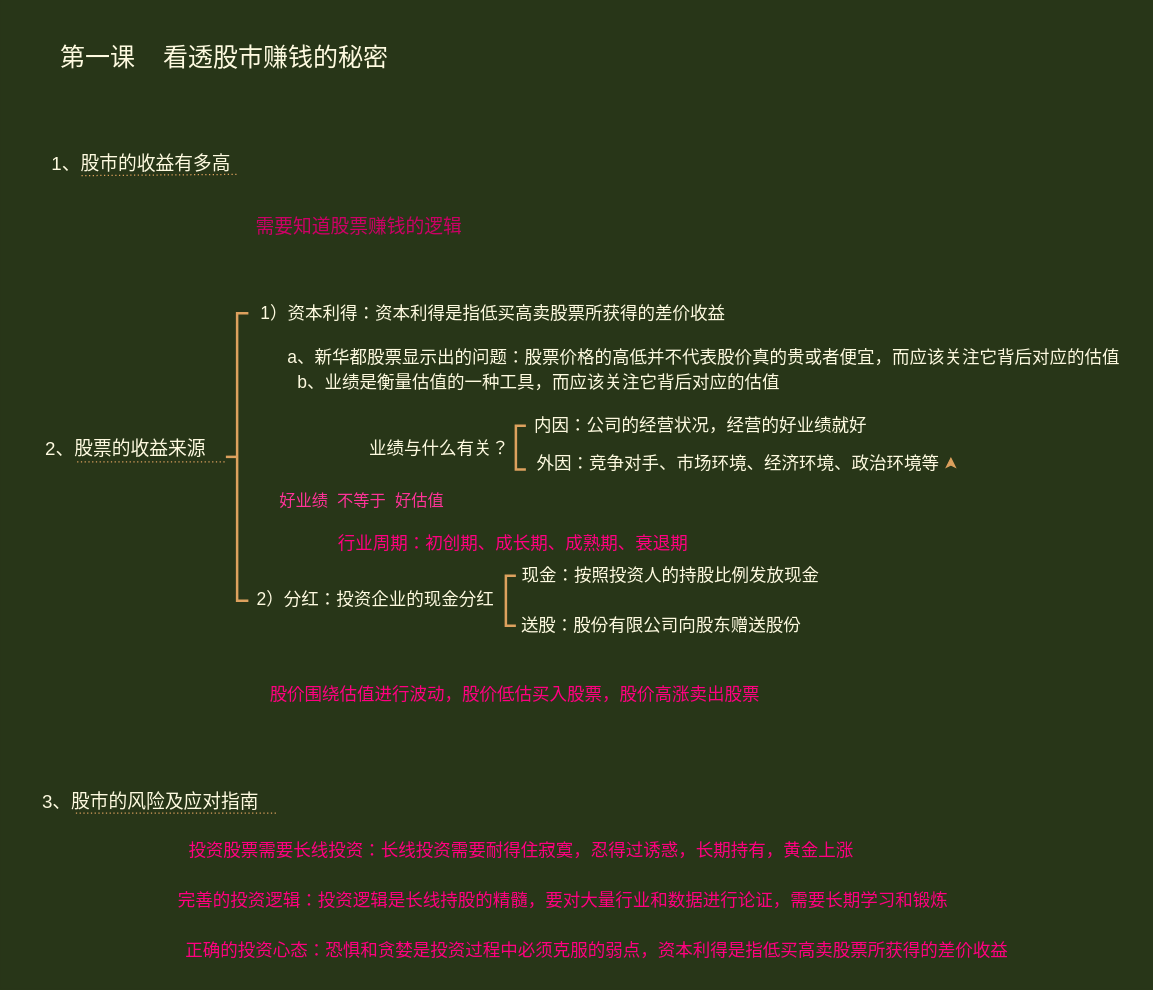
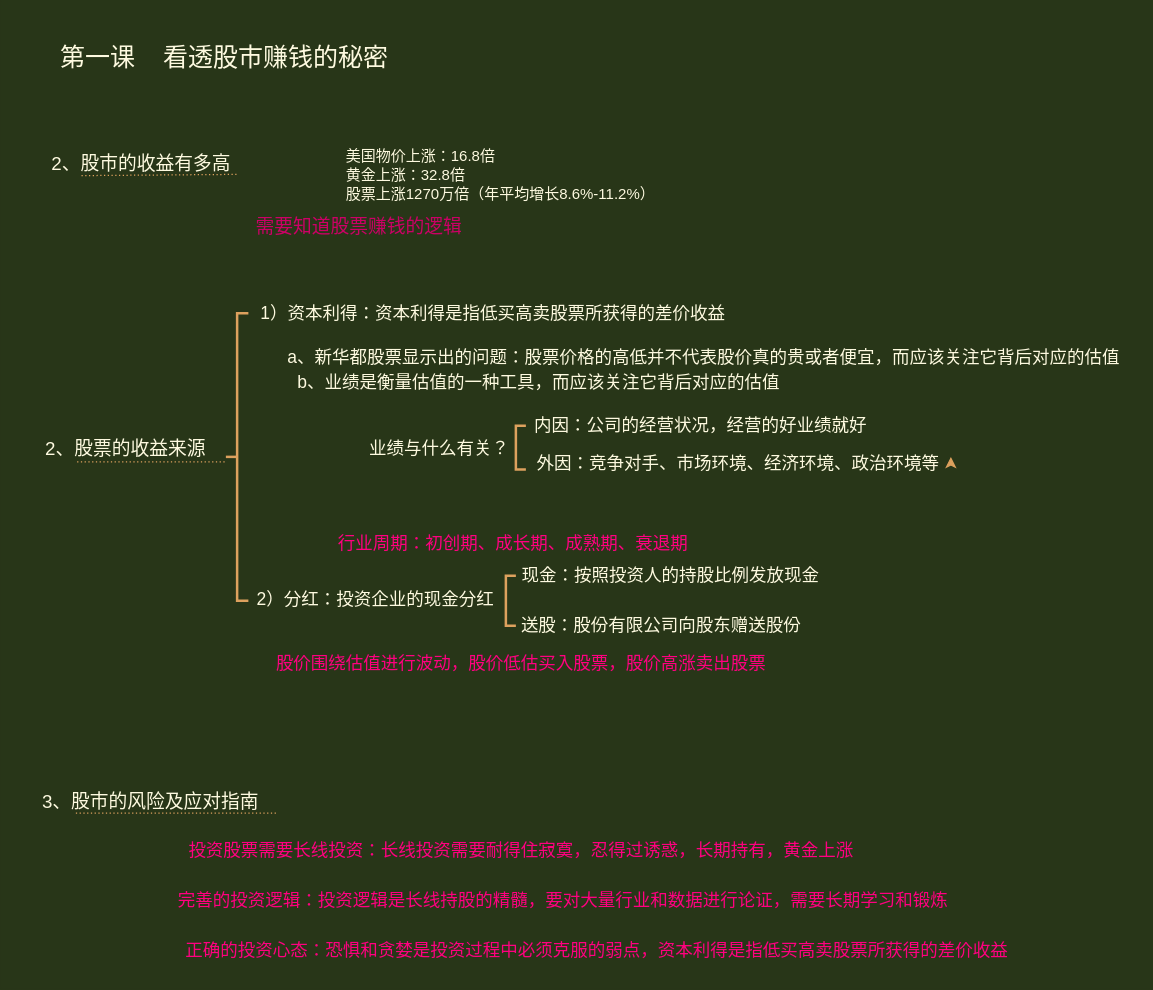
(141, 163) -> (141, 163)
none -> (501, 176)
(361, 501) -> none
(514, 694) -> (521, 663)
